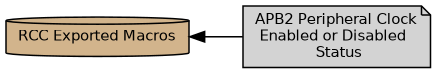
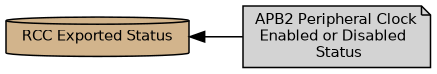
(98, 37) -> (98, 37)
